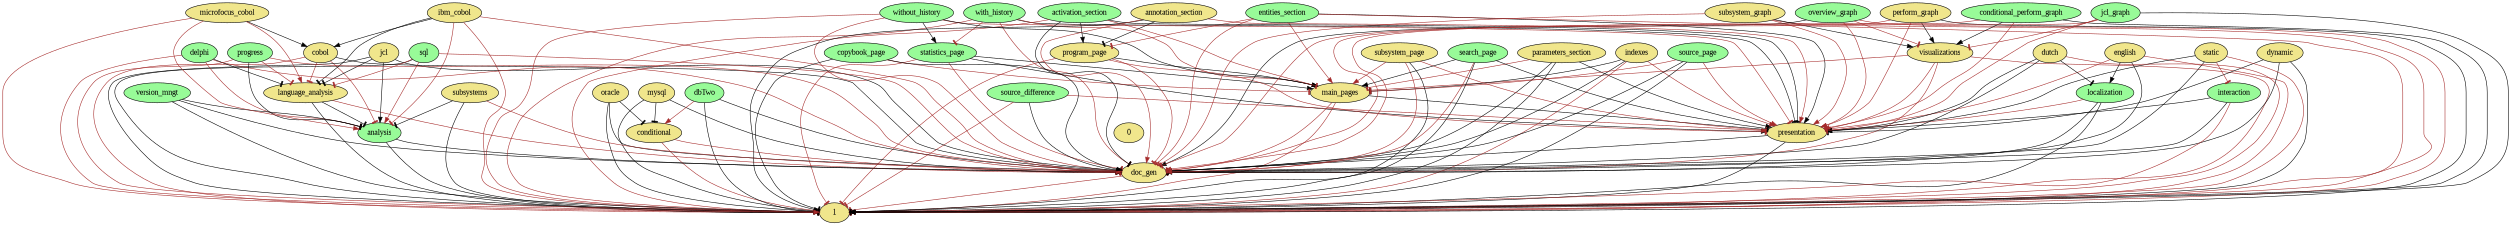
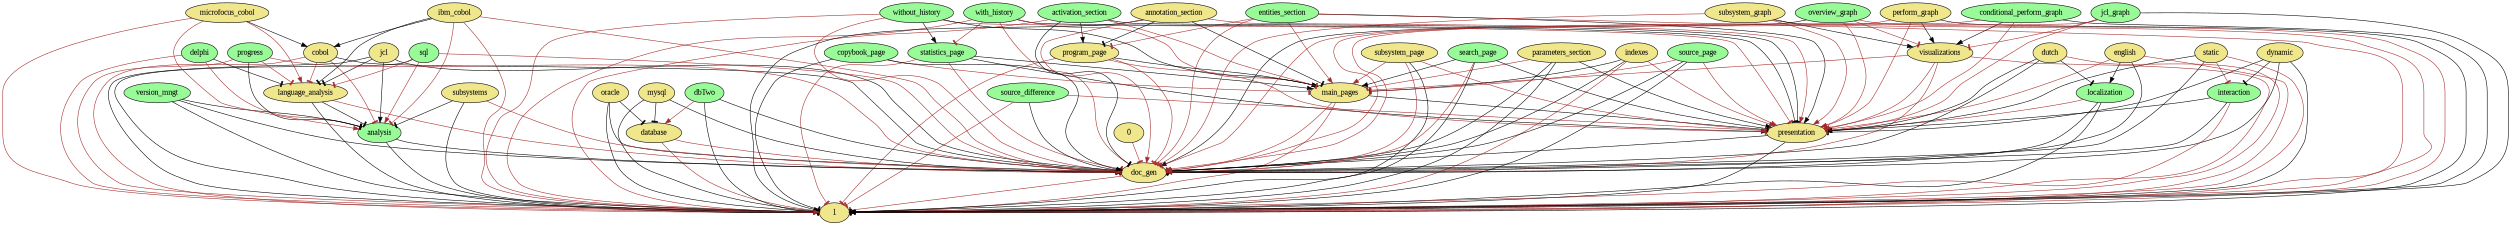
none -> (1256, 53)
none -> (2260, 70)
(672, 74) -> (1136, 151)
(654, 133) -> (654, 133)
